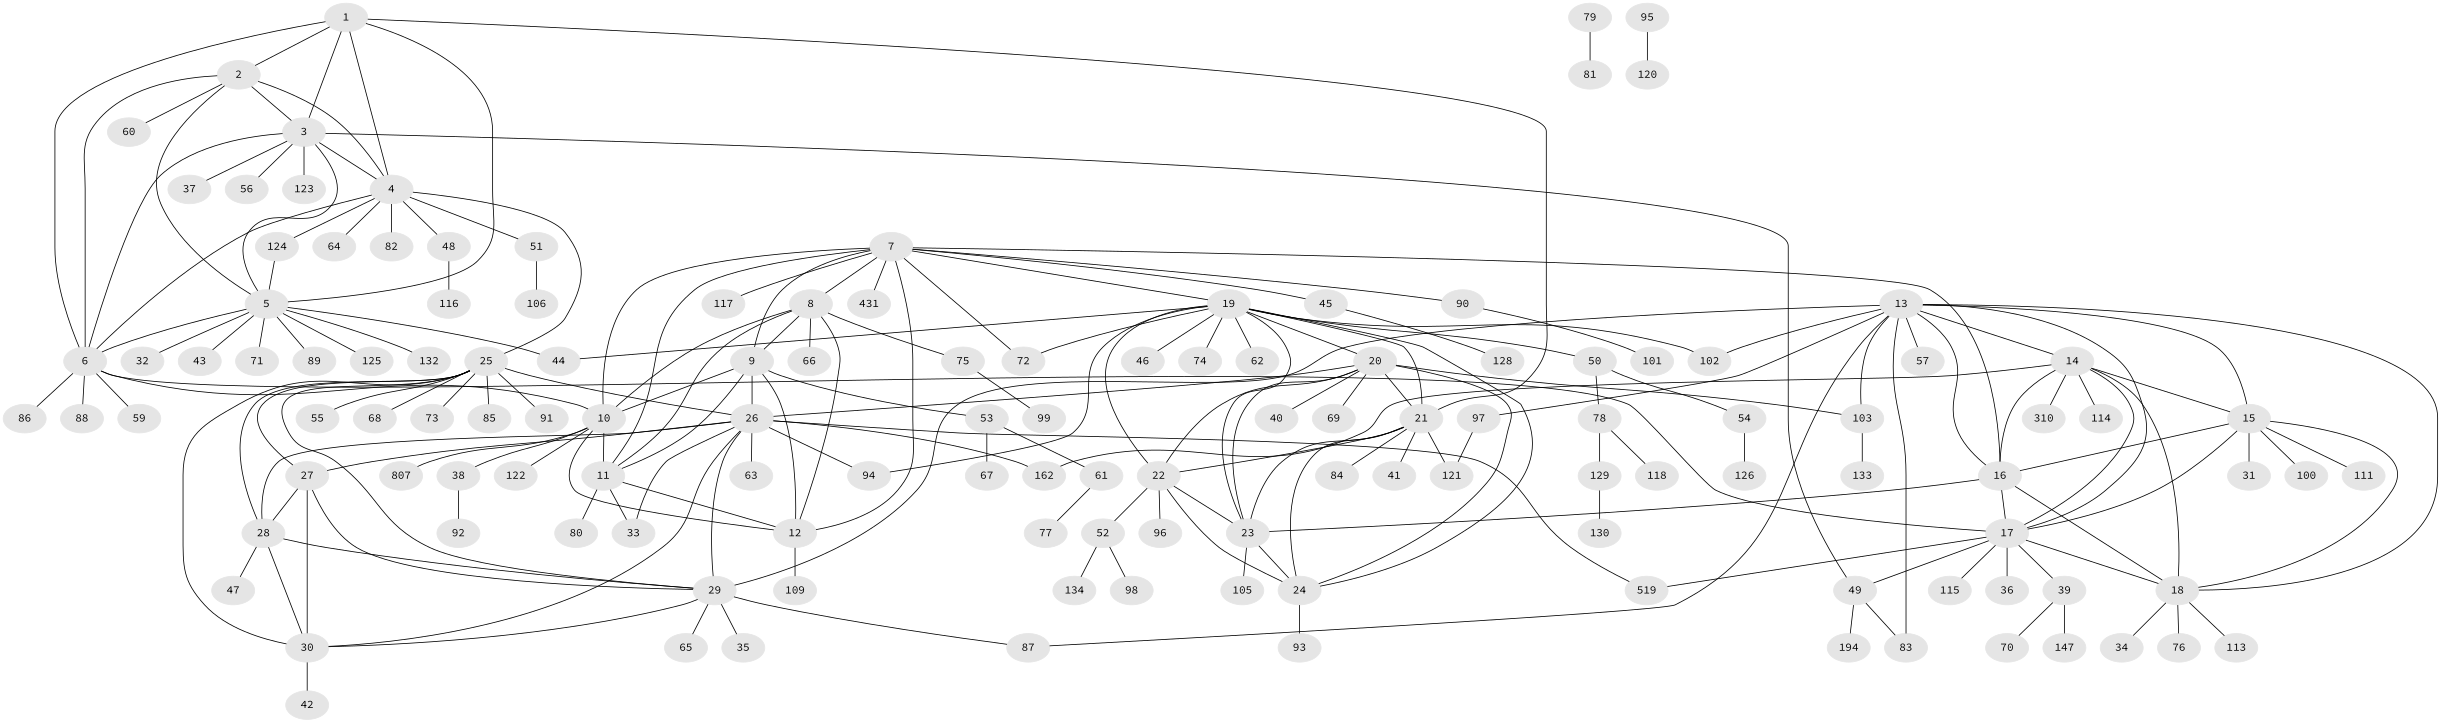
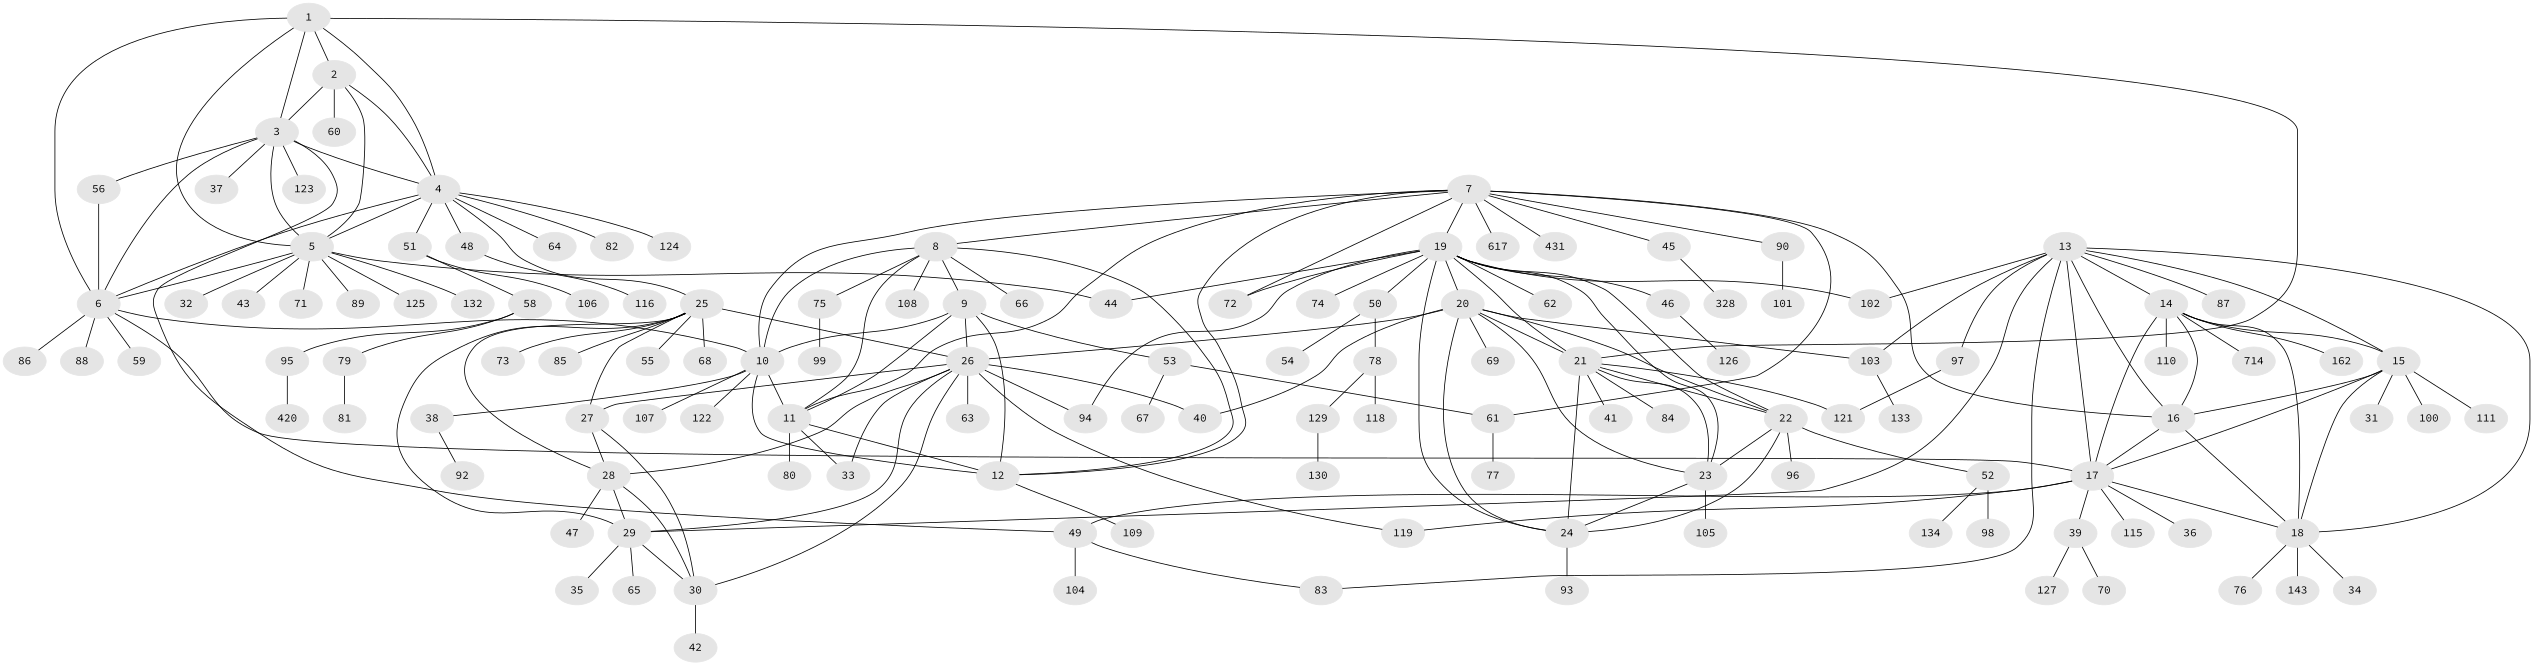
(1647, 75) -> (287, 419)
(84, 167) -> (99, 247)
(272, 275) -> (375, 218)
(789, 284) -> (1830, 278)
none -> (530, 304)
(723, 304) -> (1498, 247)
none -> (907, 304)
(1503, 361) -> (1725, 304)
(1923, 361) -> none
(547, 419) -> none
(2044, 419) -> (2166, 361)
(2101, 419) -> (2254, 361)
(202, 428) -> none
(902, 436) -> (1087, 382)
(1744, 447) -> (1698, 333)
(401, 476) -> (645, 419)
(1625, 511) -> none
(486, 577) -> none
(1647, 591) -> (1403, 533)
(870, 624) -> none
(1849, 648) -> (1075, 591)
(2064, 648) -> (2047, 591)
(2236, 648) -> (2298, 591)
